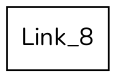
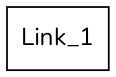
(58, 39) -> (58, 39)
